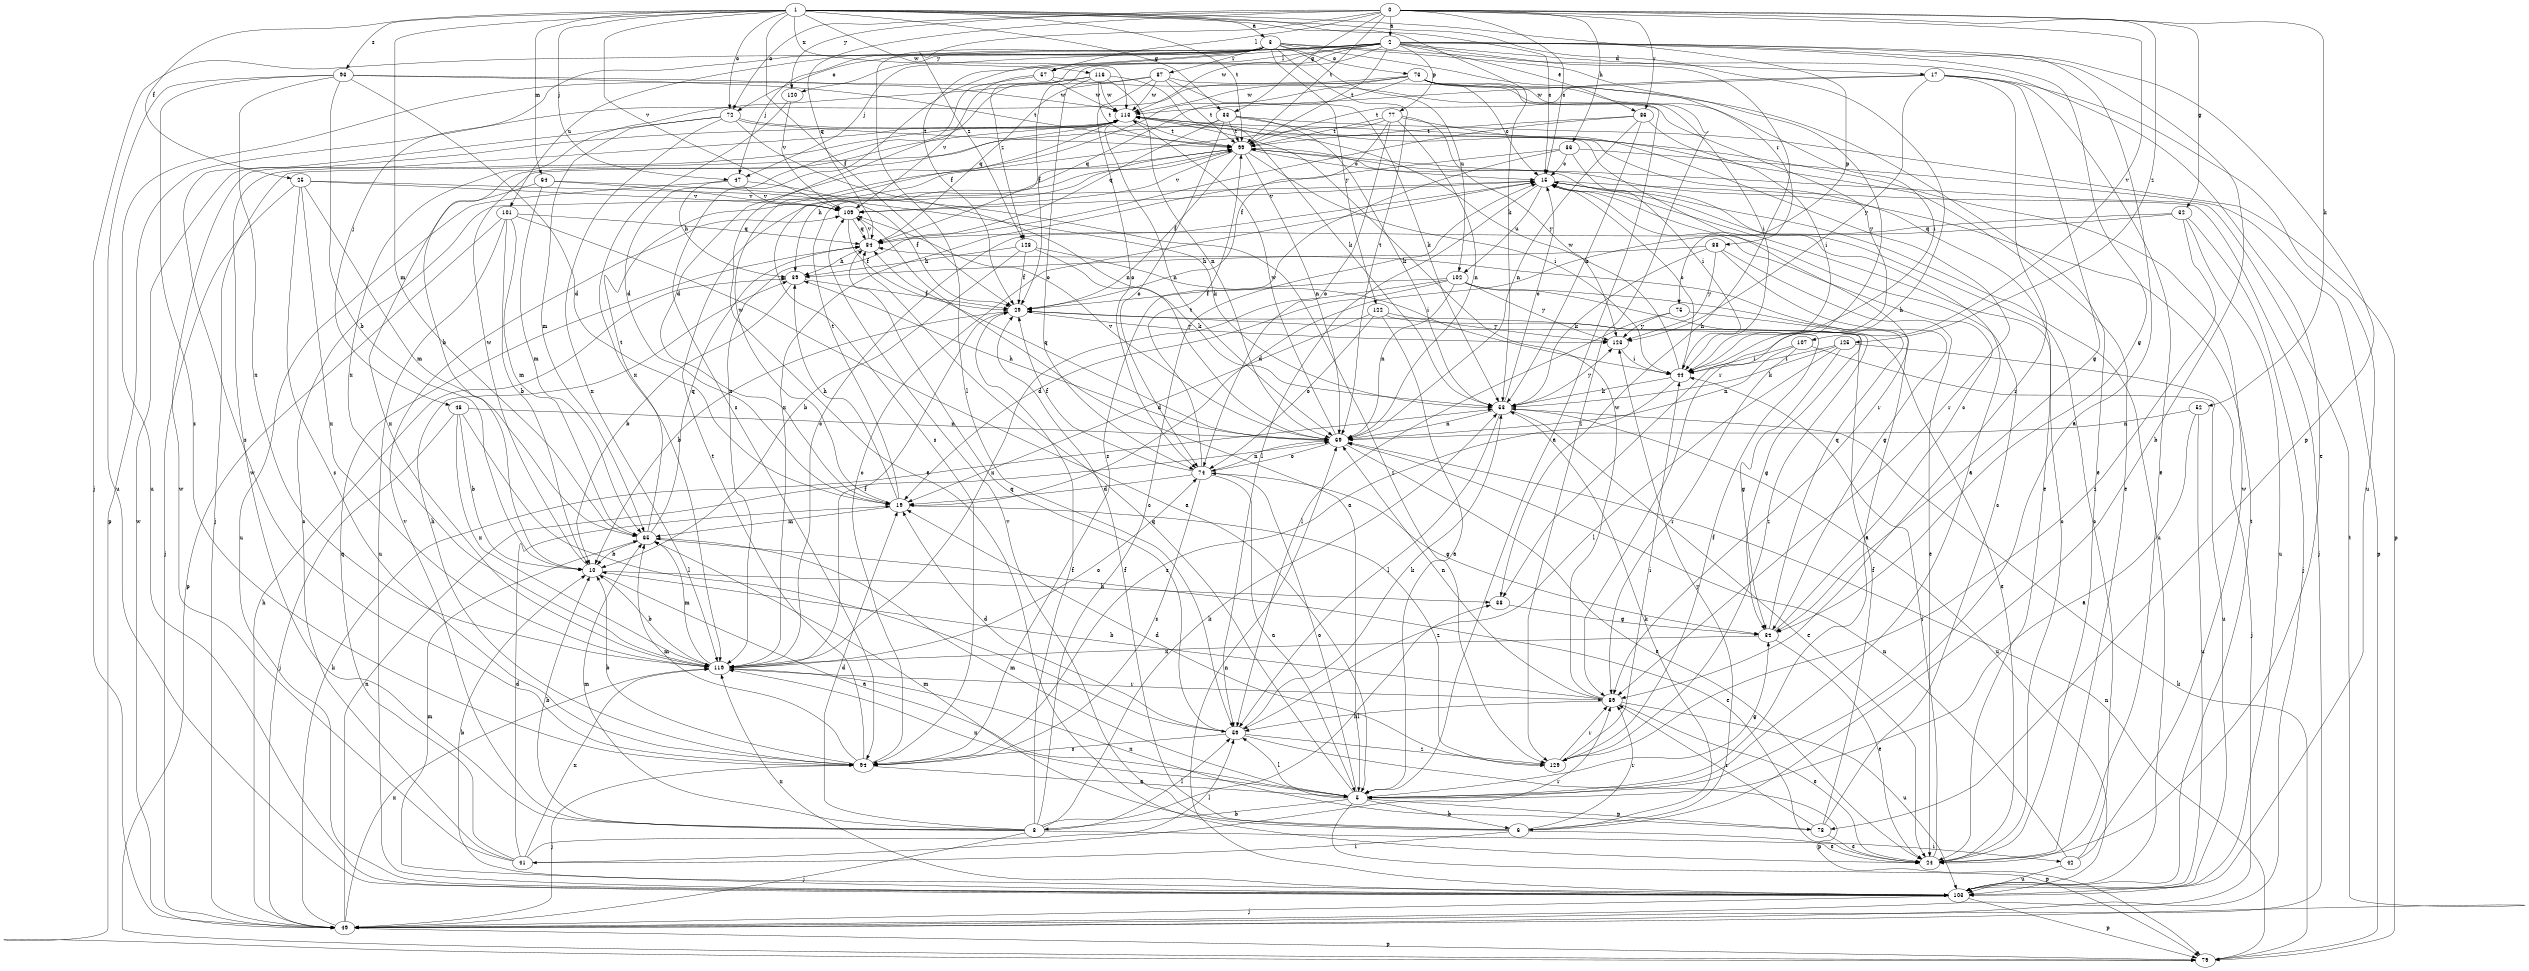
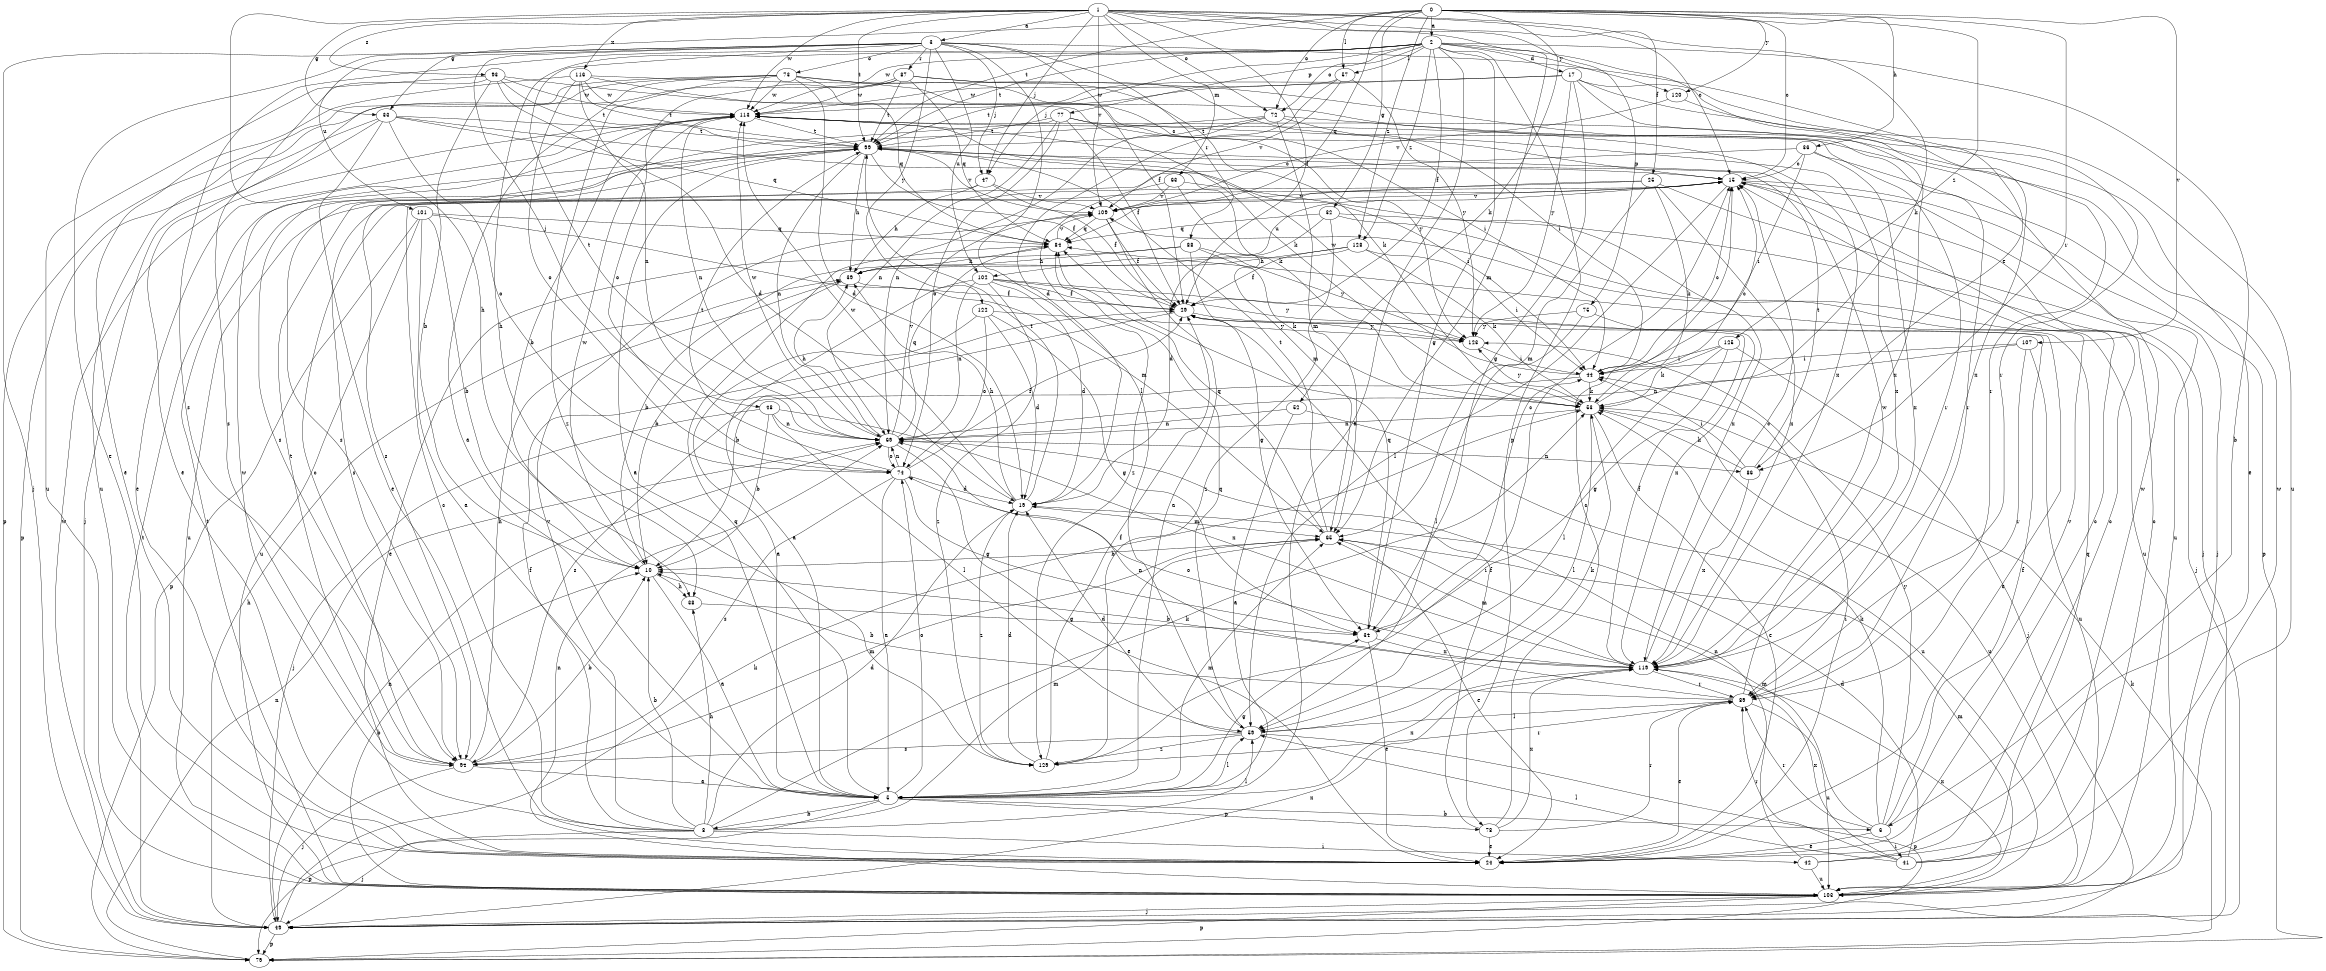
(1676, 126) -> (1445, 181)
(544, 180) -> (1174, 180)
(1506, 306) -> (1318, 450)
